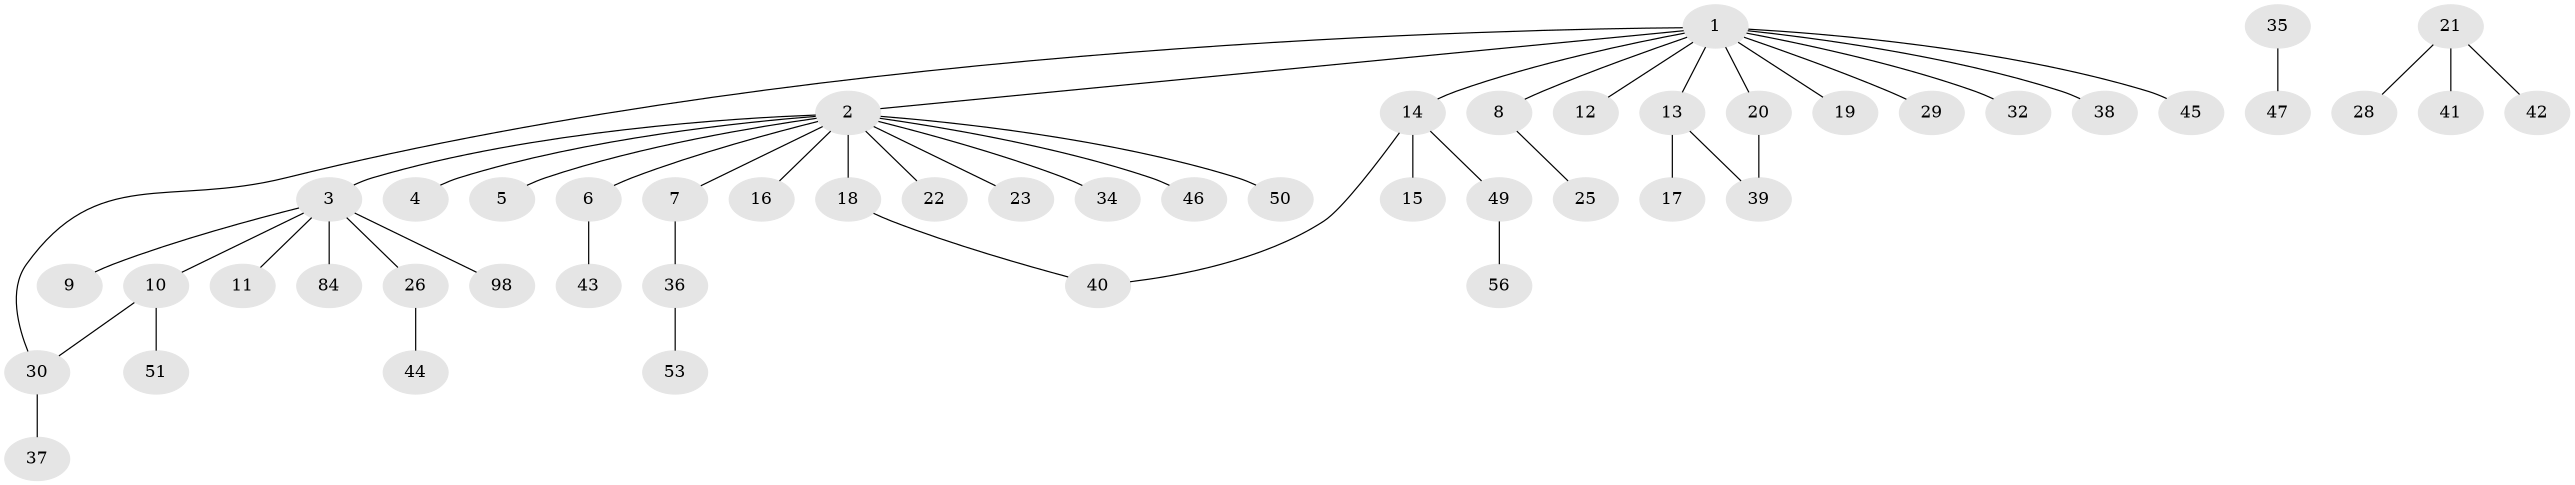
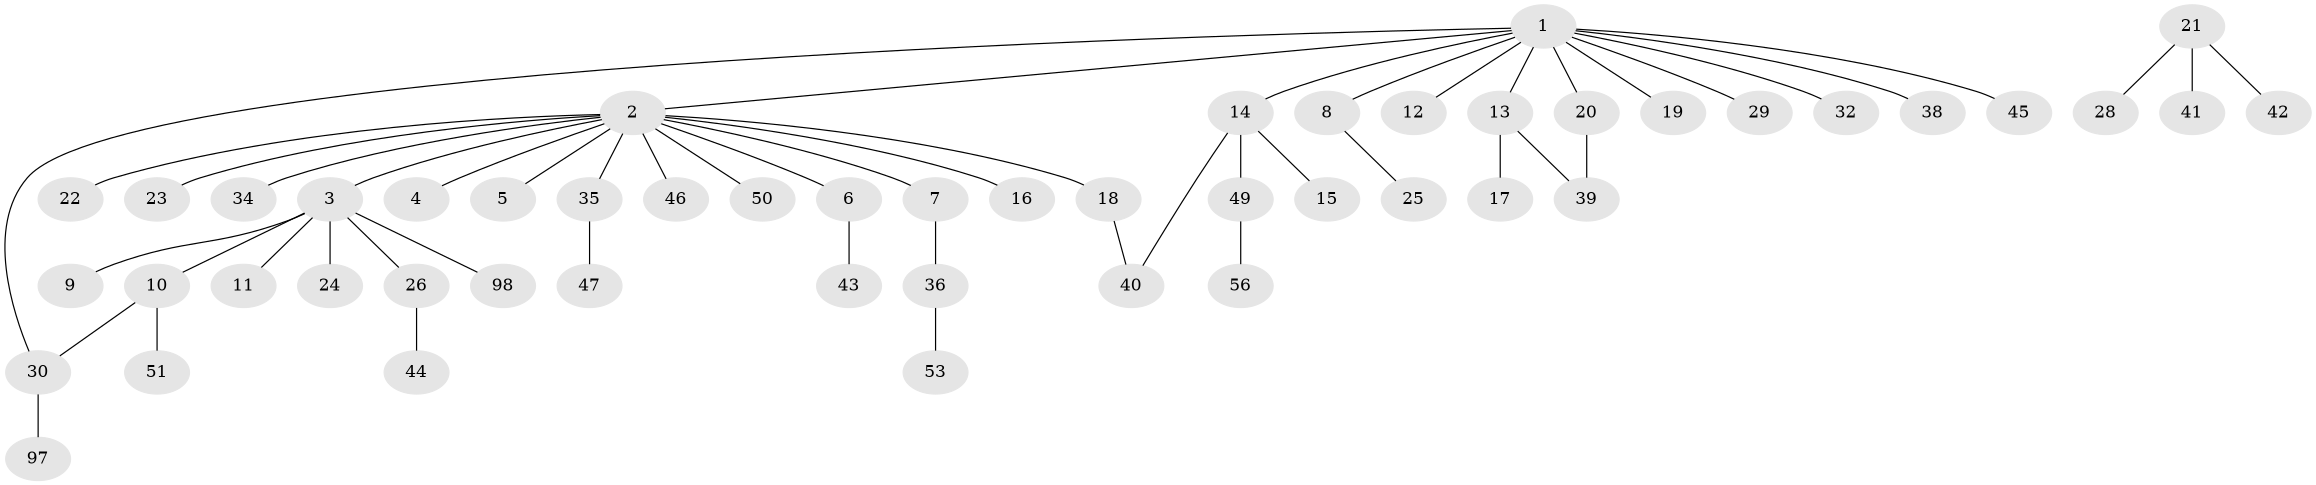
none -> (611, 156)
(329, 286) -> (330, 286)
(37, 459) -> (38, 459)
